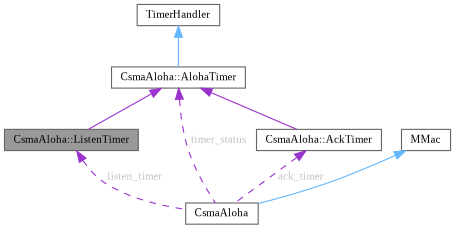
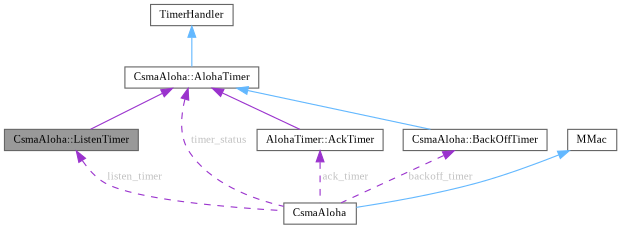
(319, 140) -> (320, 140)
none -> (475, 140)
